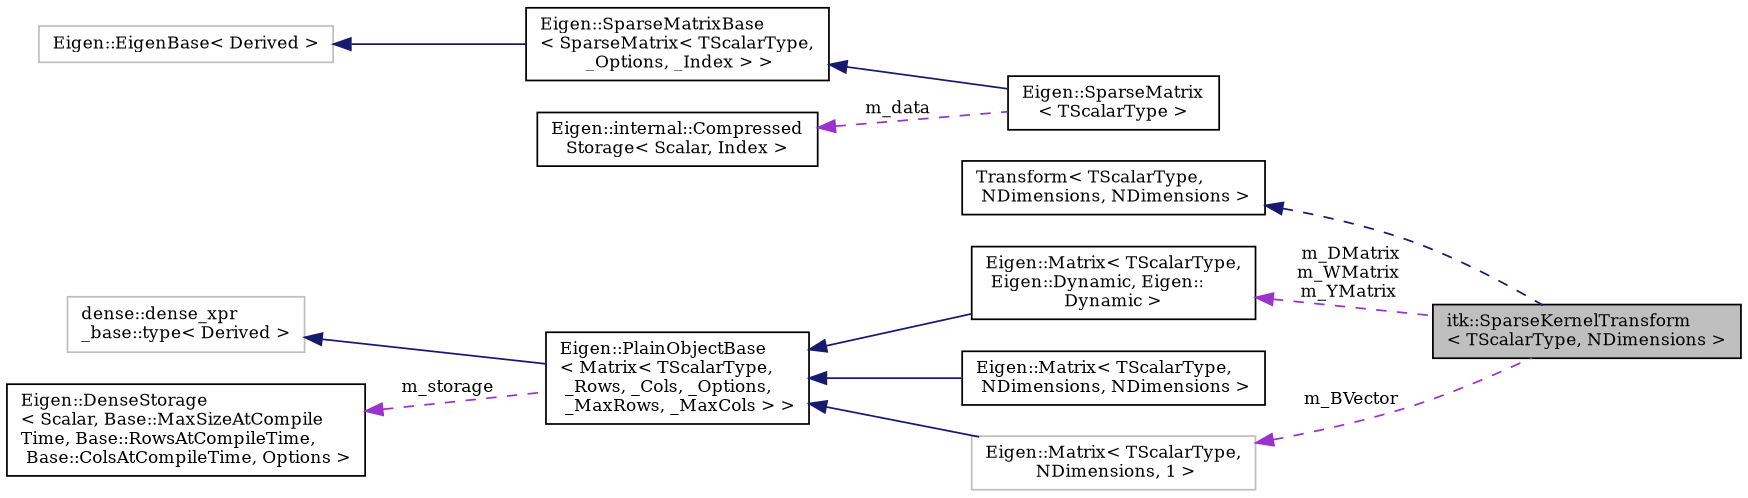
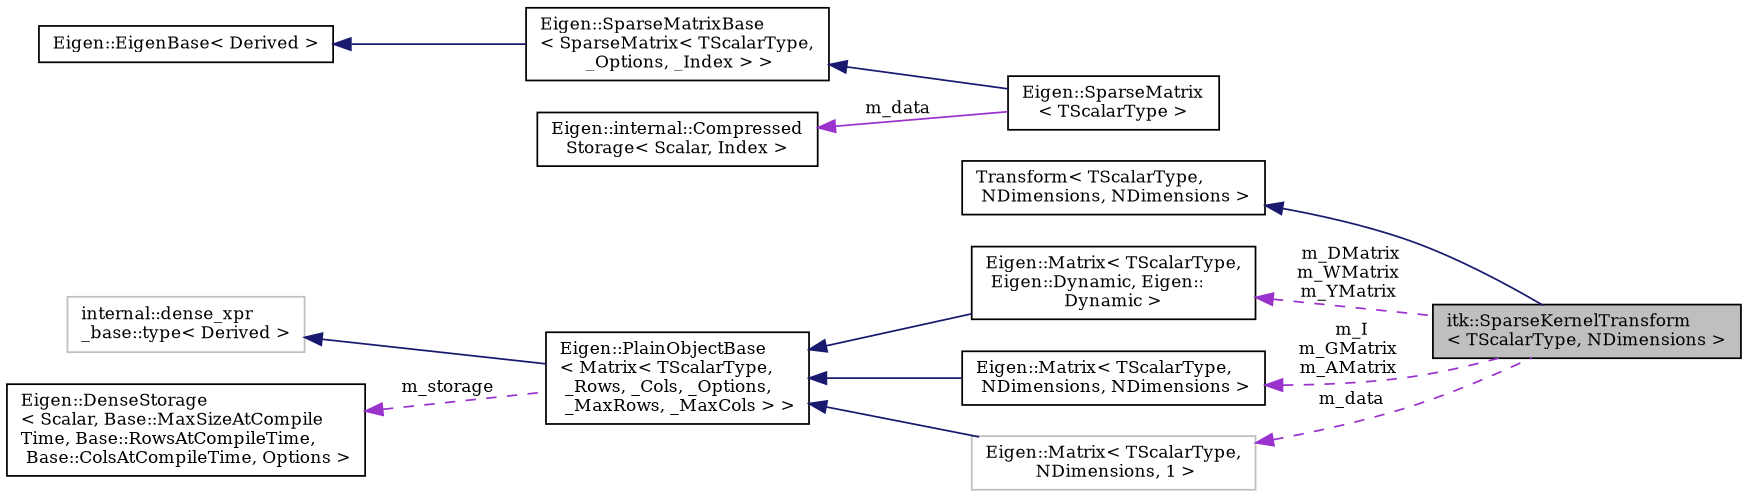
(186, 44) -> (186, 44)
(922, 119) -> (922, 119)
(1418, 244) -> (1418, 244)
(186, 324) -> (186, 324)
none -> (1393, 379)
(1349, 400) -> (1349, 400)
